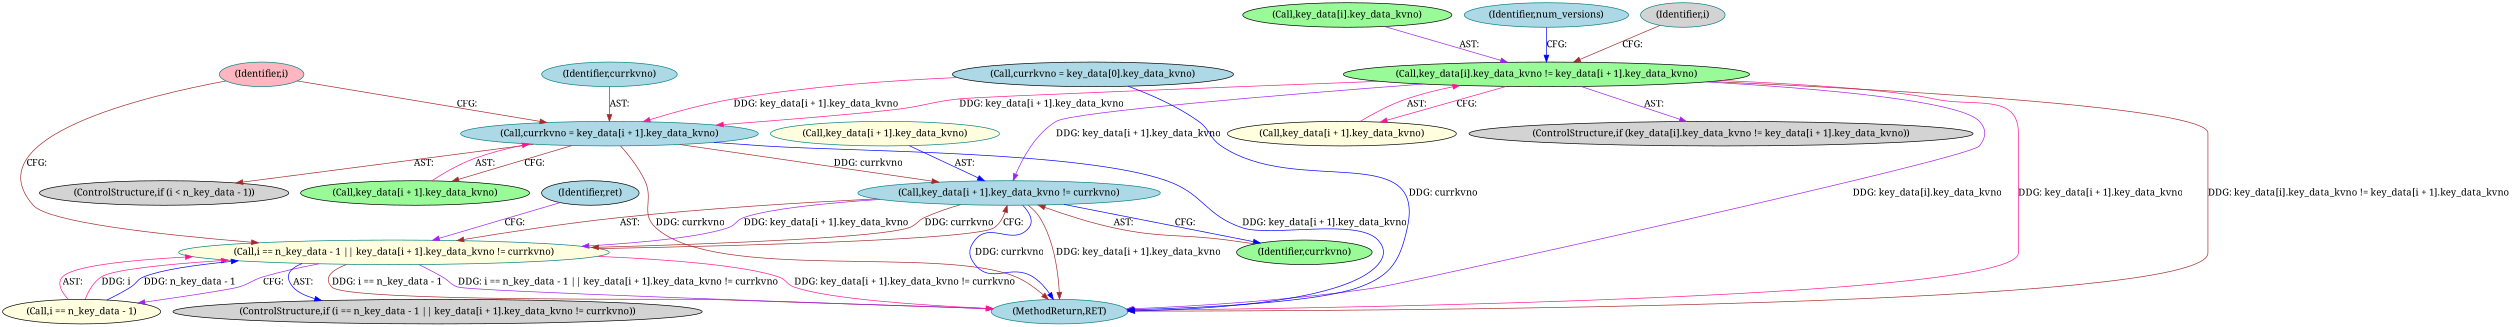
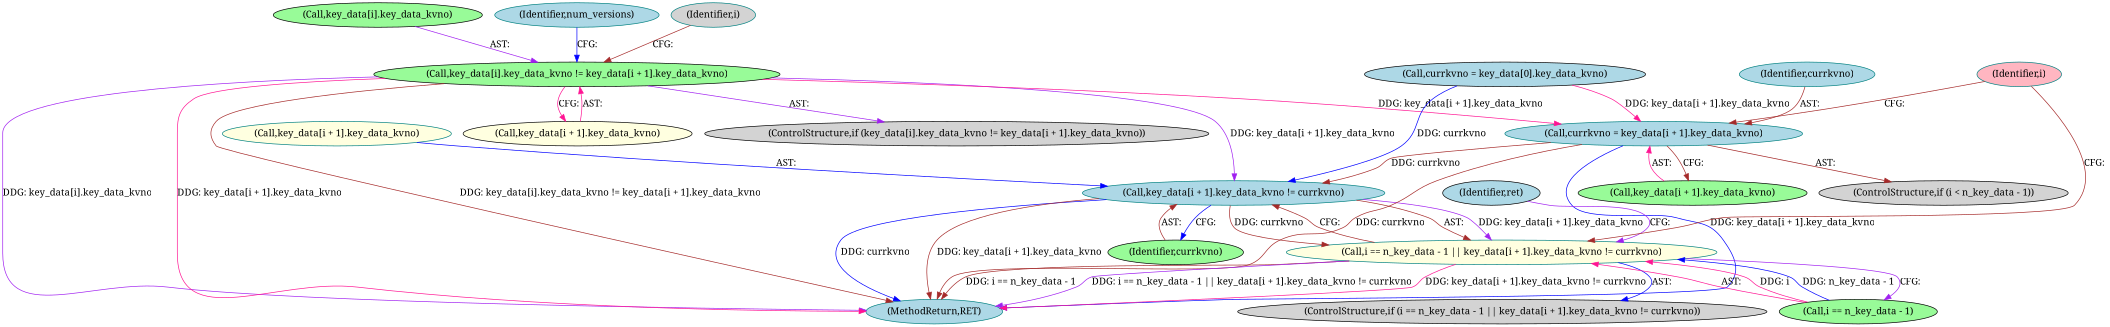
(1408, 211) -> (1390, 152)
(82, 312) -> (1858, 312)
